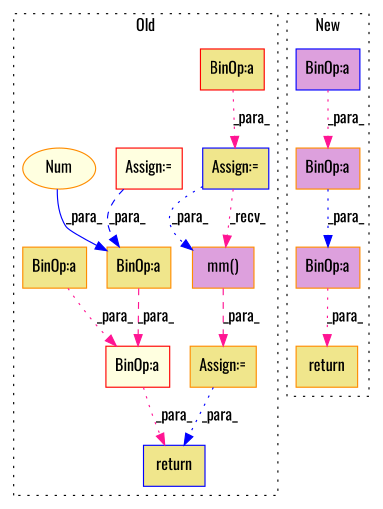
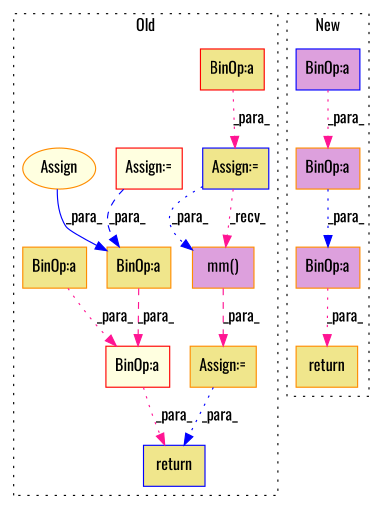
(59, 169) -> (59, 169)
